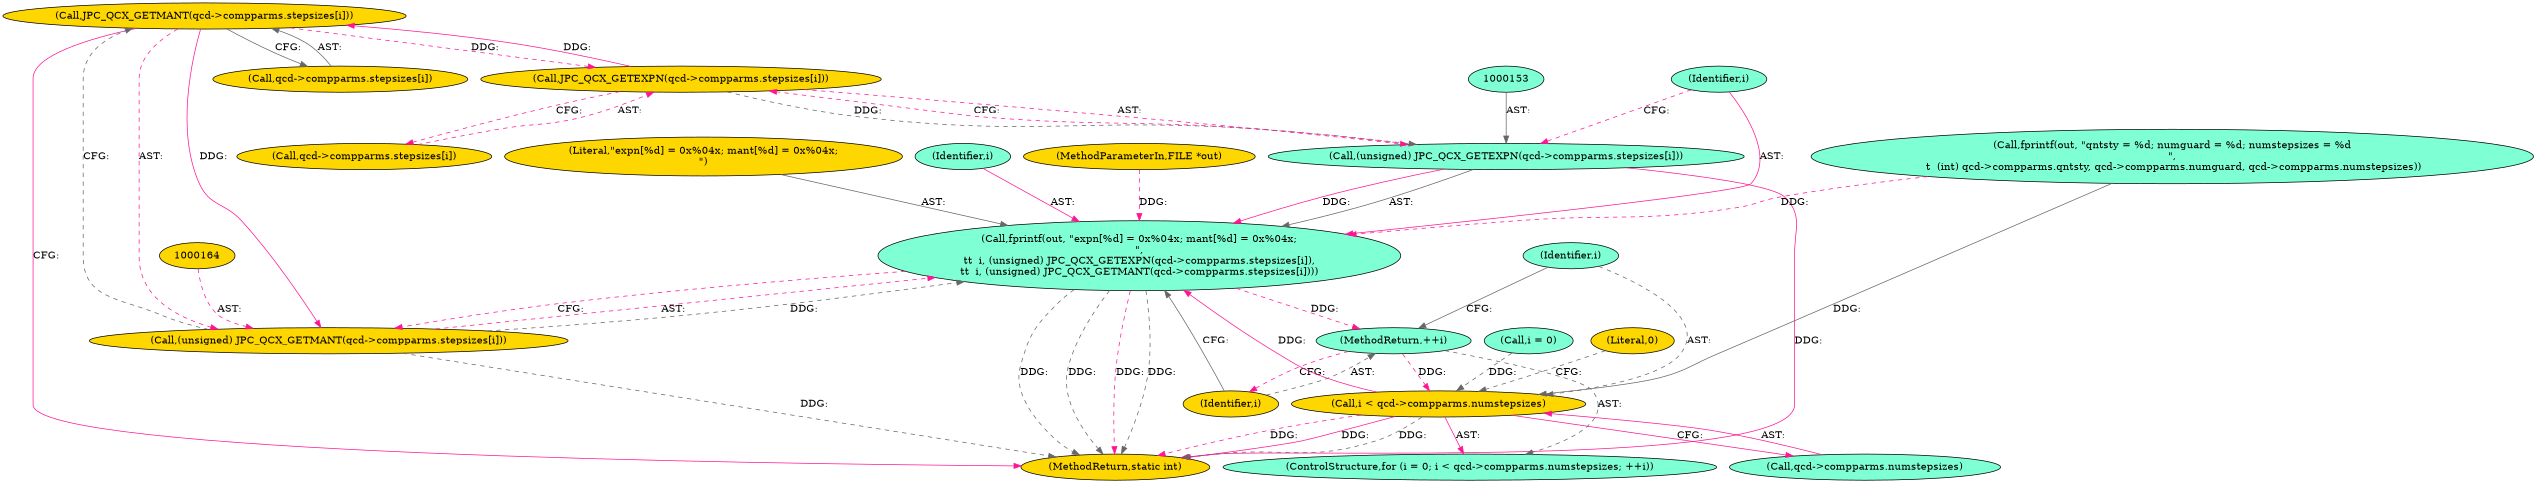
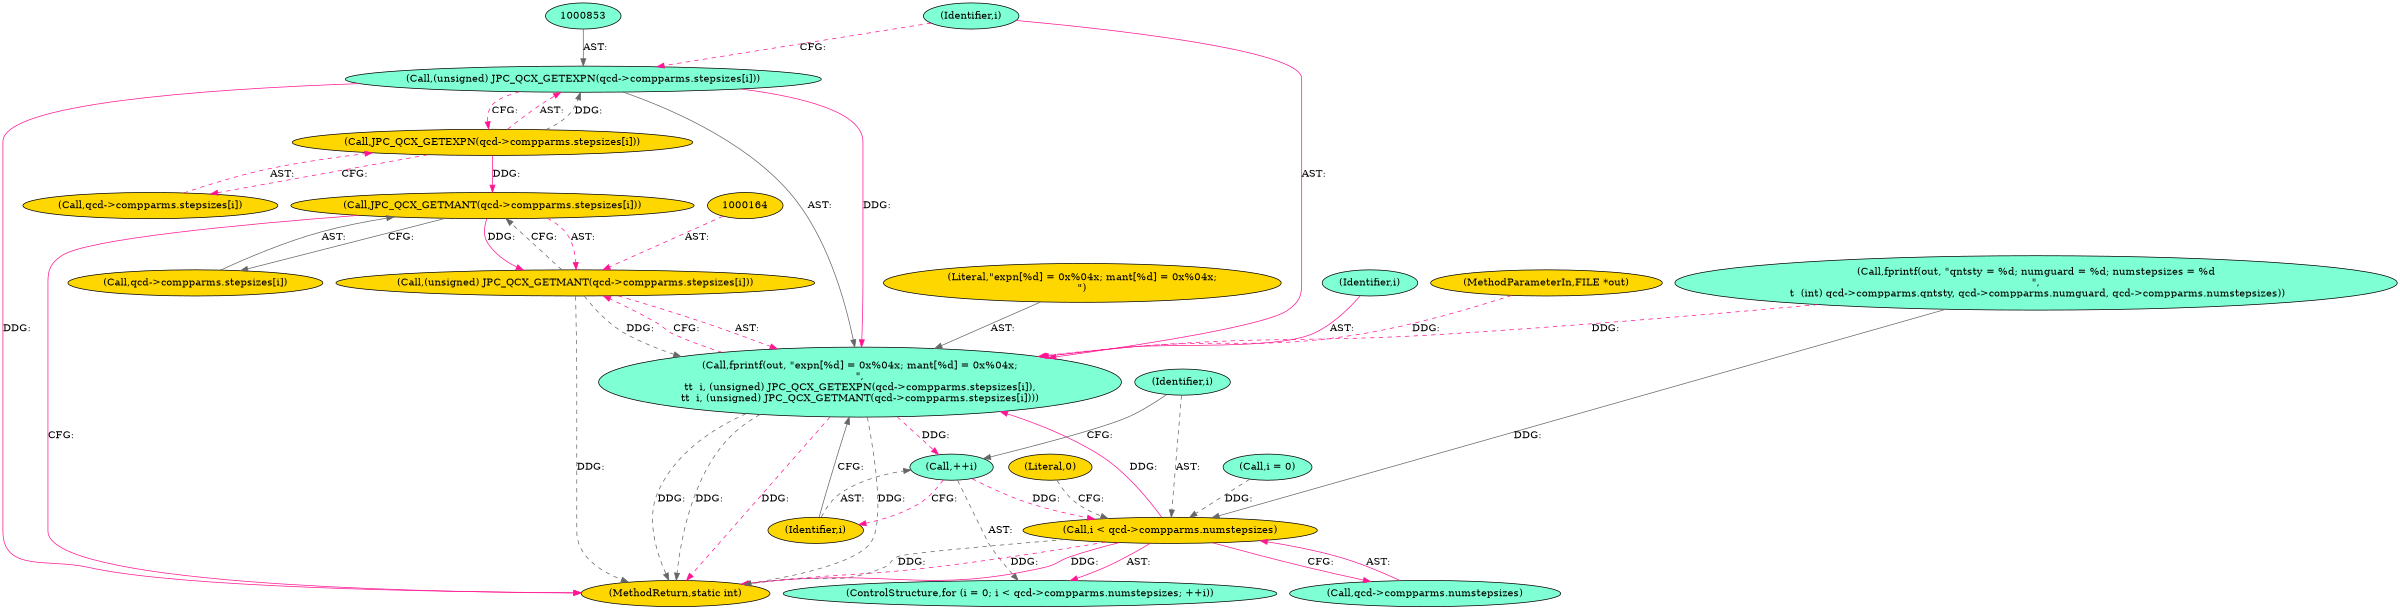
(439, 47) -> none
(1506, 79) -> (583, 16)
(1394, 341) -> (952, 467)
